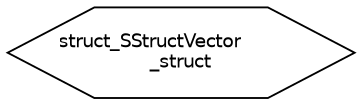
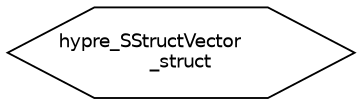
(181, 53) -> (181, 53)
